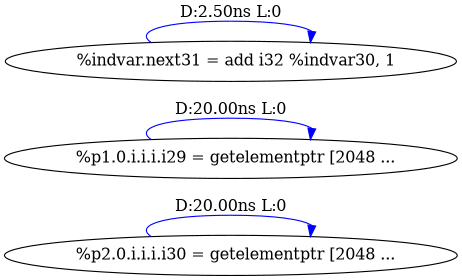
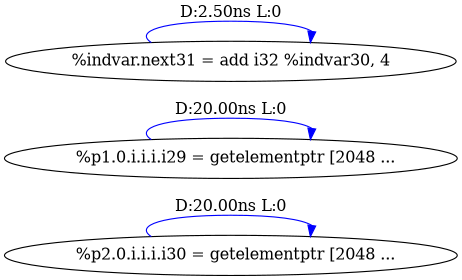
(231, 61) -> (231, 61)
